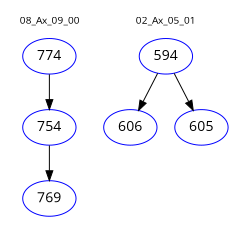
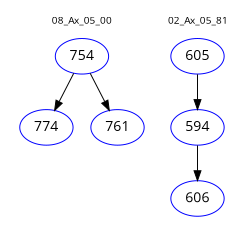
(50, 21) -> (82, 21)
(166, 21) -> (198, 21)
(49, 87) -> (66, 87)
(181, 87) -> (198, 87)
(49, 198) -> (118, 127)
